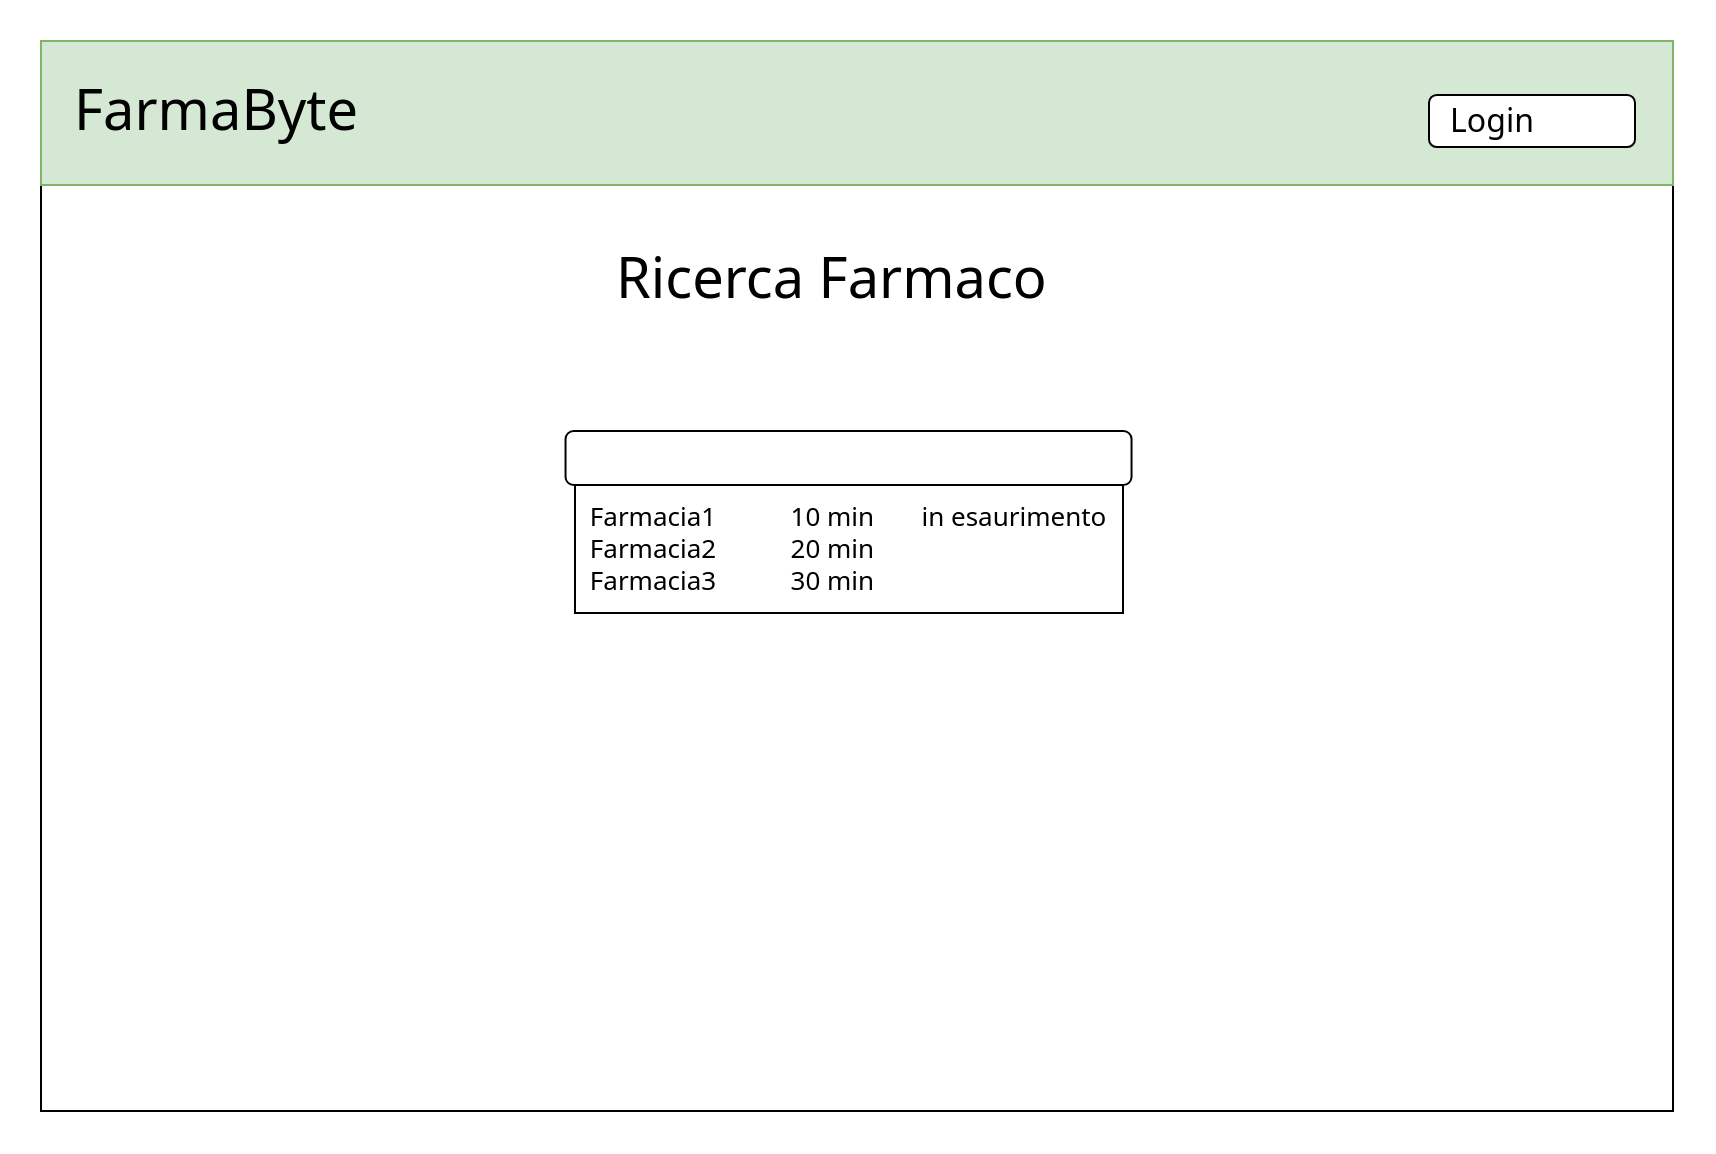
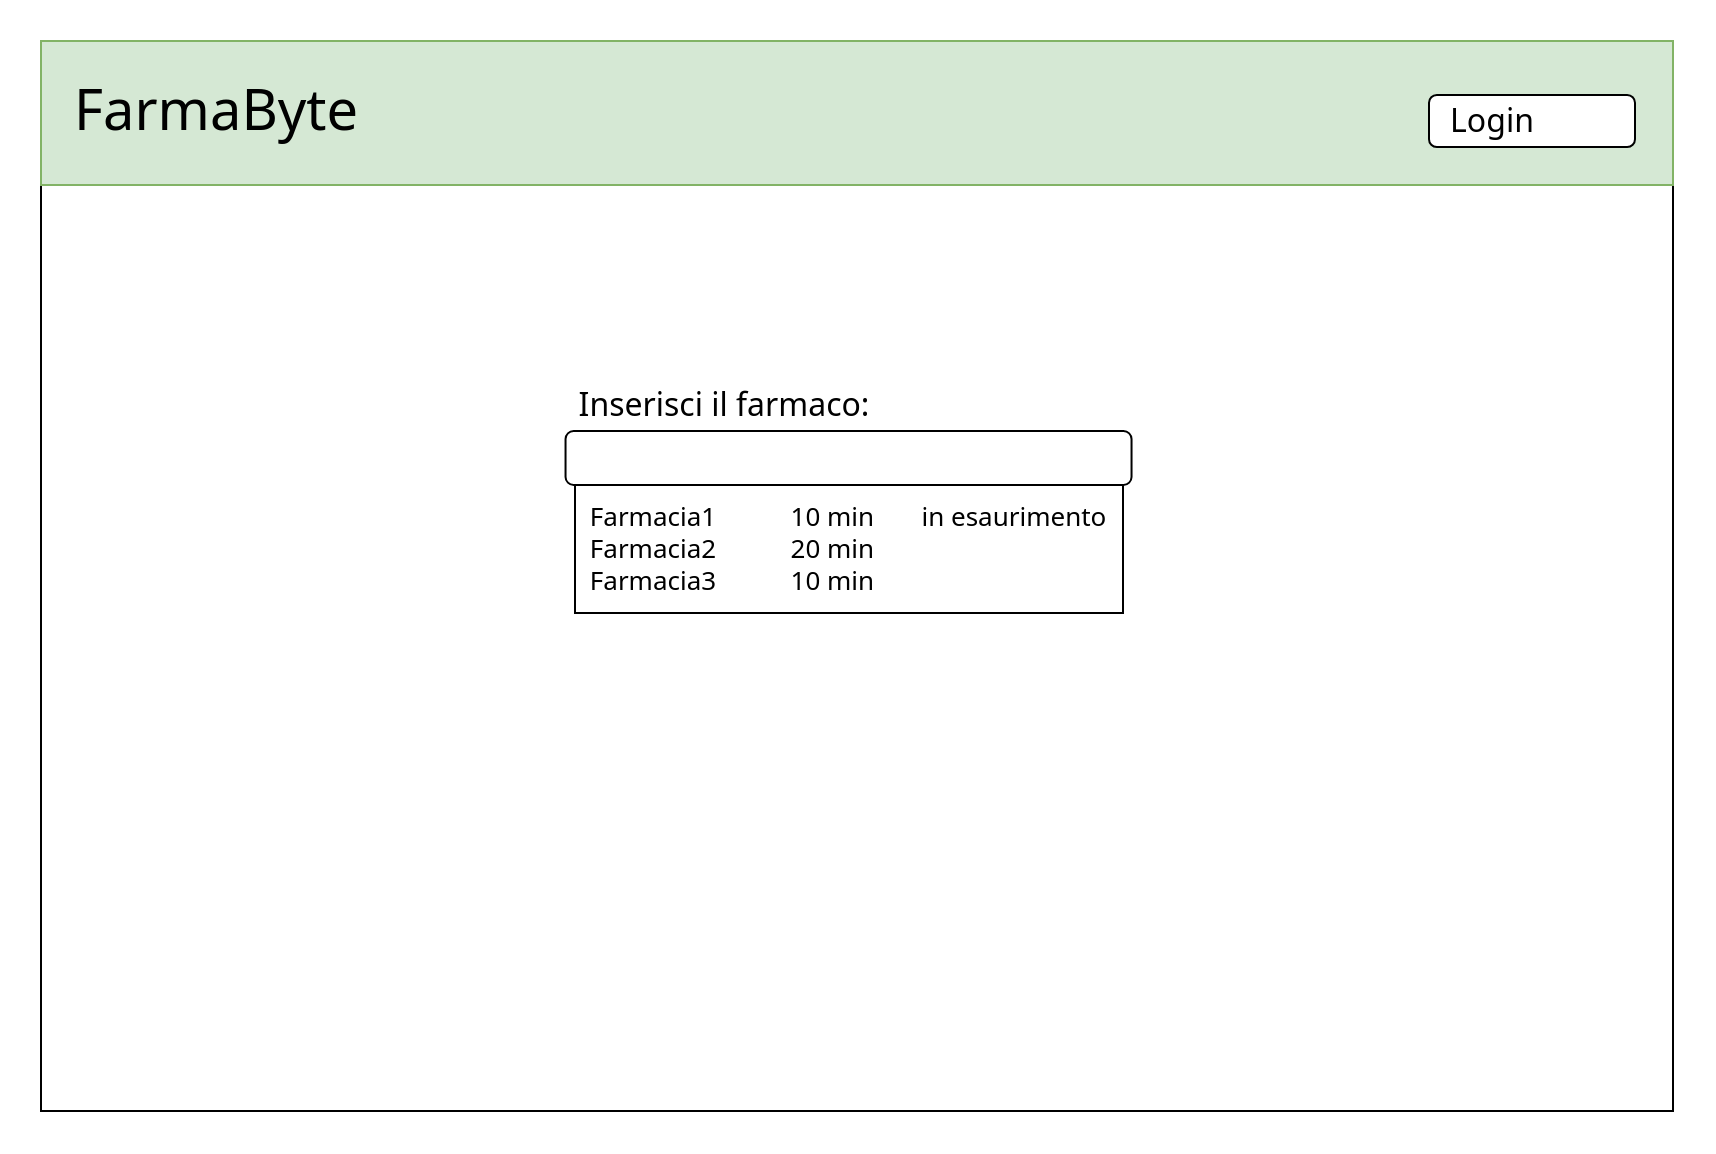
(857, 302) -> none
none -> (725, 405)
(885, 517) -> (885, 517)
